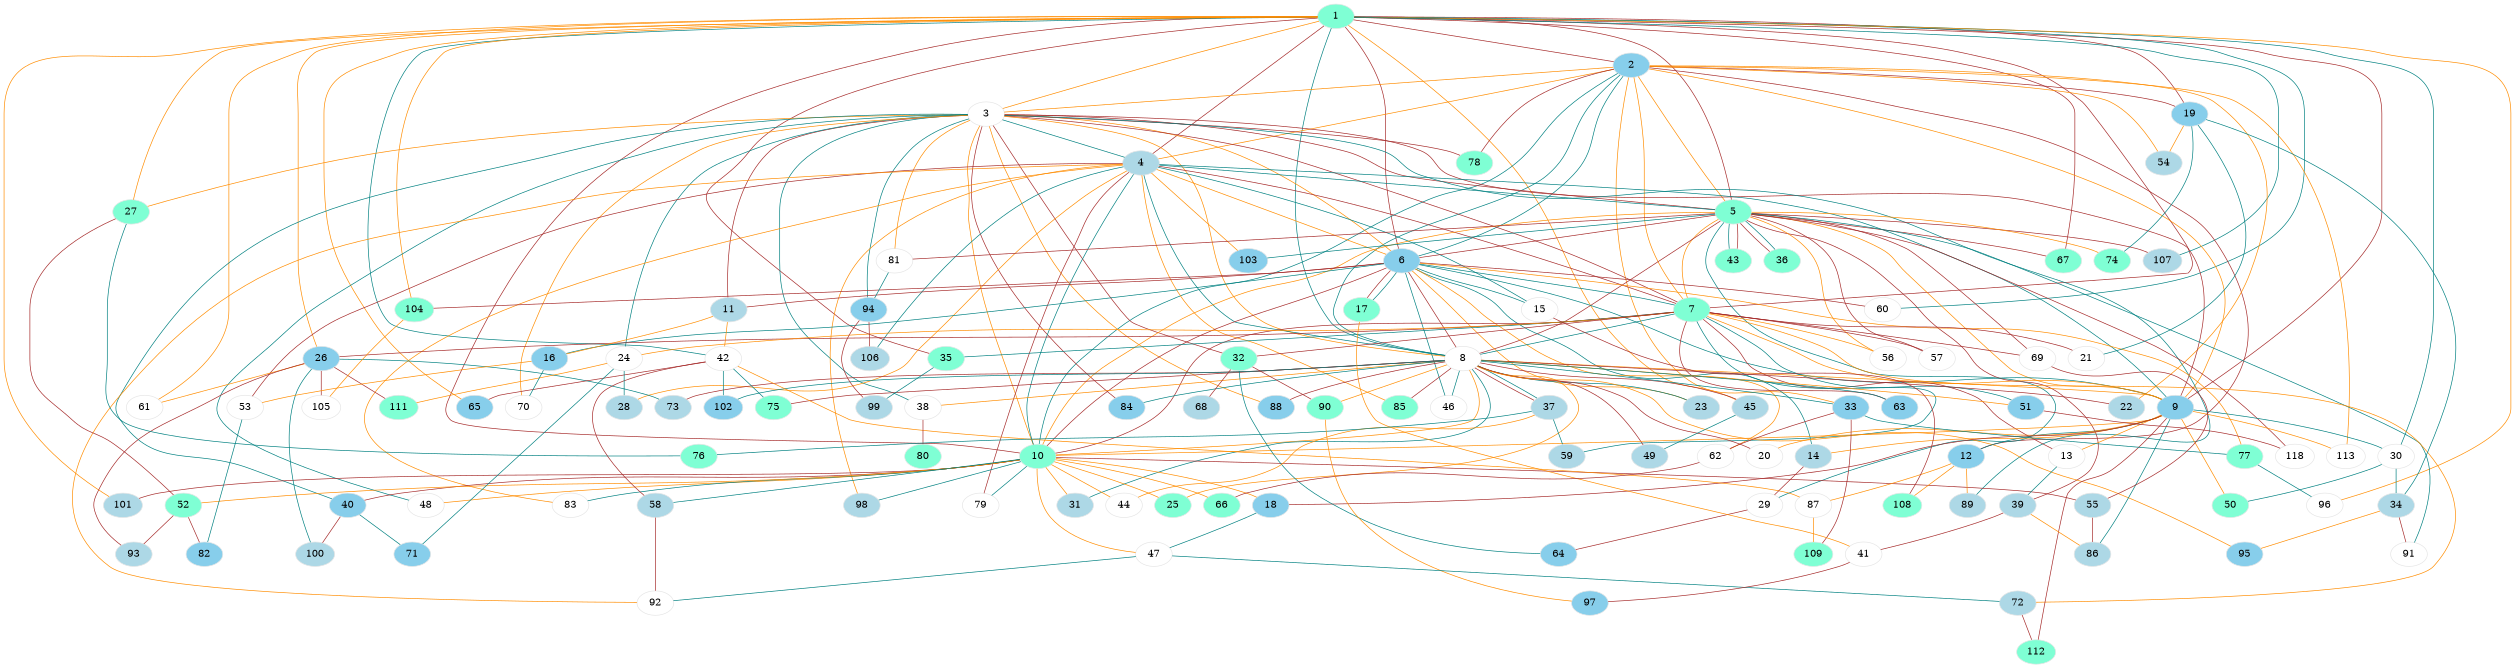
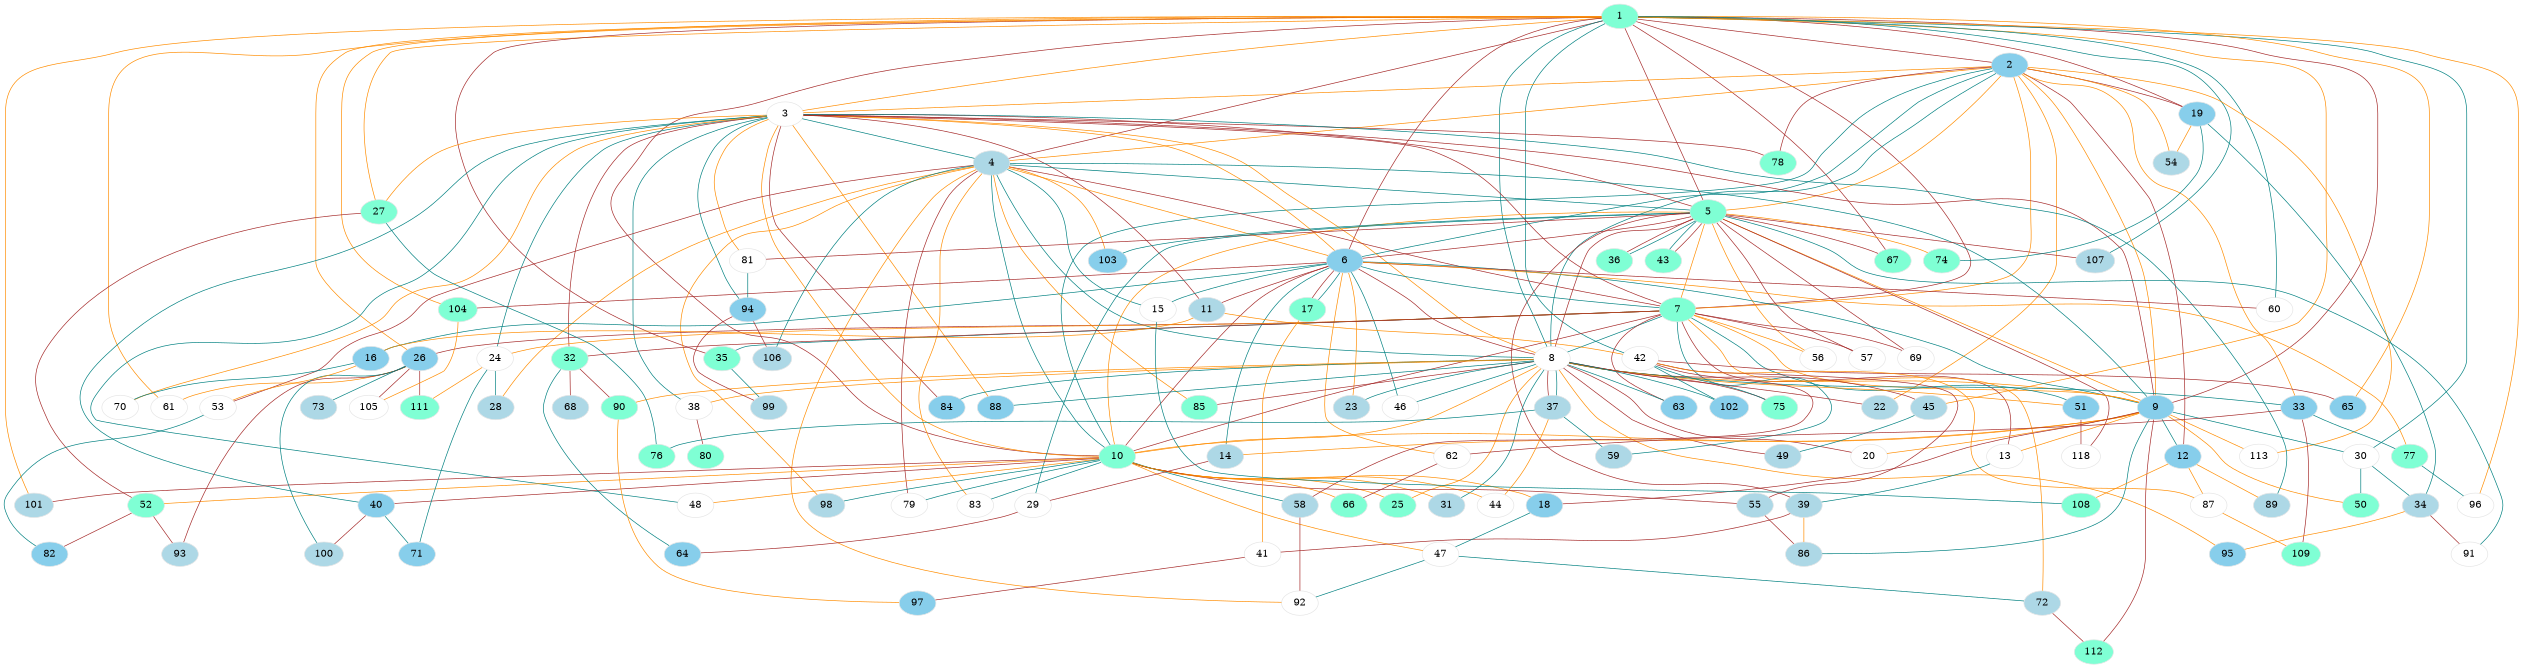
(2086, 359) -> none
(1065, 373) -> none
(1789, 373) -> (1551, 488)
(1367, 377) -> (1274, 383)
(2182, 380) -> (1956, 414)
